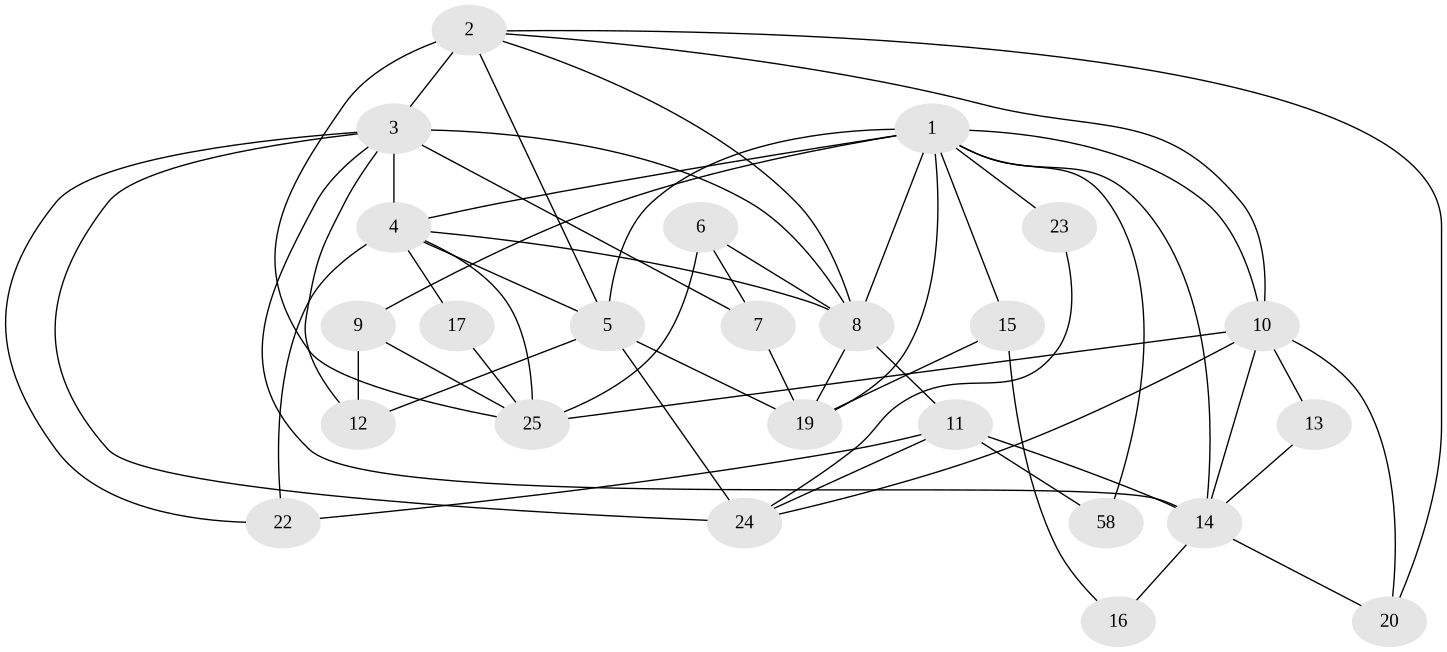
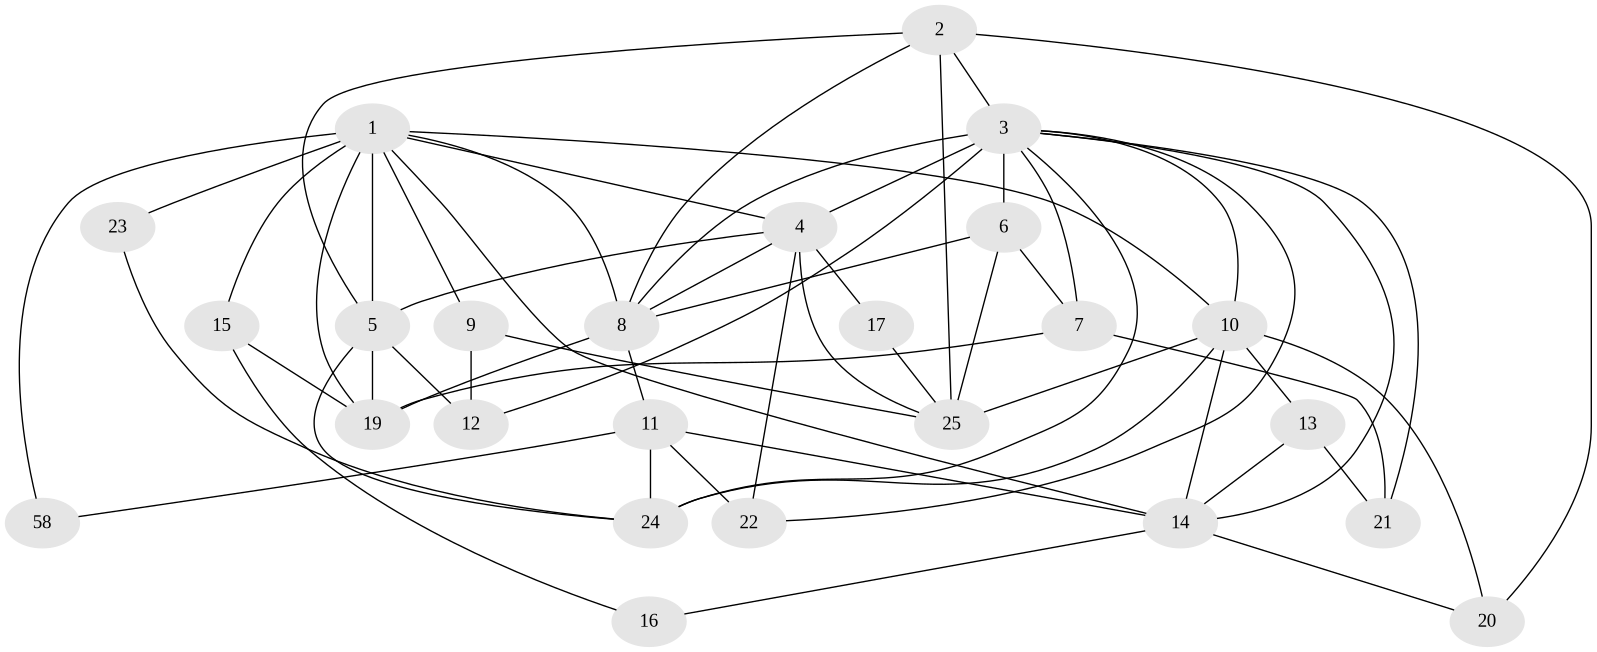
(937, 94) -> (1190, 175)
none -> (1004, 178)
none -> (1383, 523)
